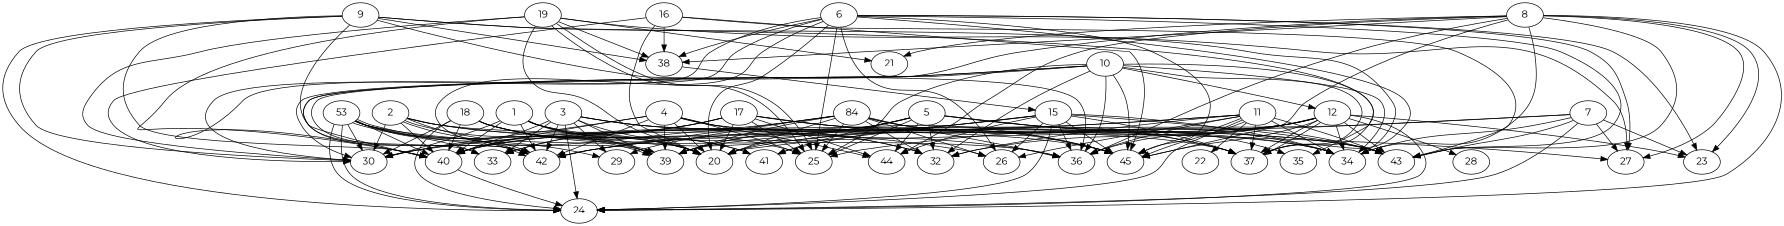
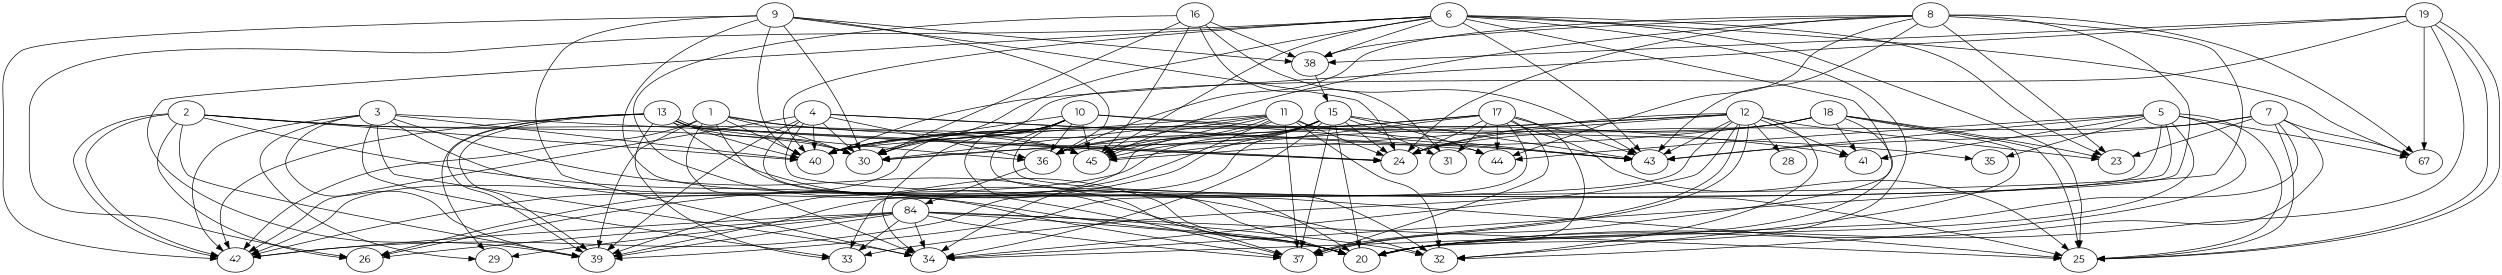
(889, 64) -> none
(1216, 87) -> (1362, 136)
(342, 113) -> (662, 113)
(844, 128) -> none
none -> (1970, 134)
(961, 137) -> (979, 184)
(1200, 162) -> none
none -> (1448, 162)
(1626, 162) -> (2424, 162)
(506, 188) -> (1451, 136)
